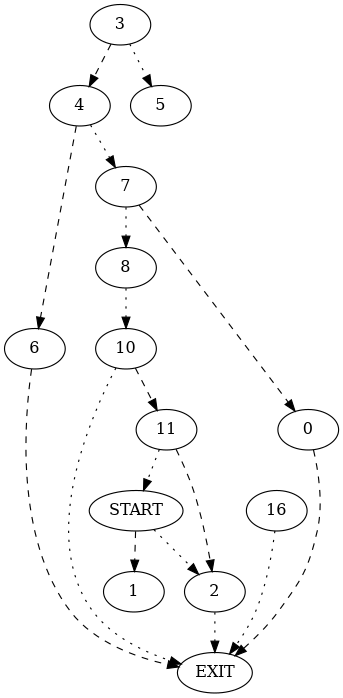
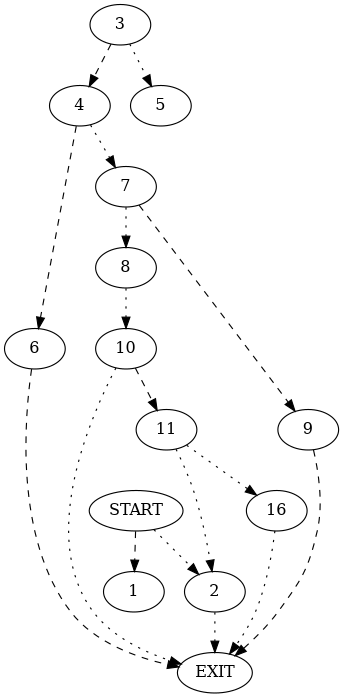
(308, 430) -> (308, 430)
(153, 465) -> (217, 467)
(197, 503) -> (197, 503)
